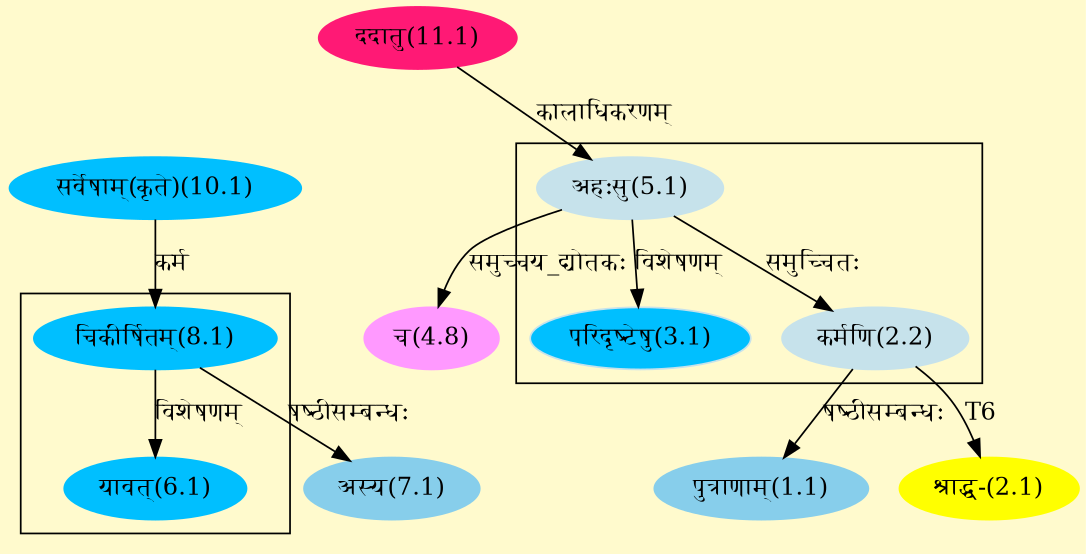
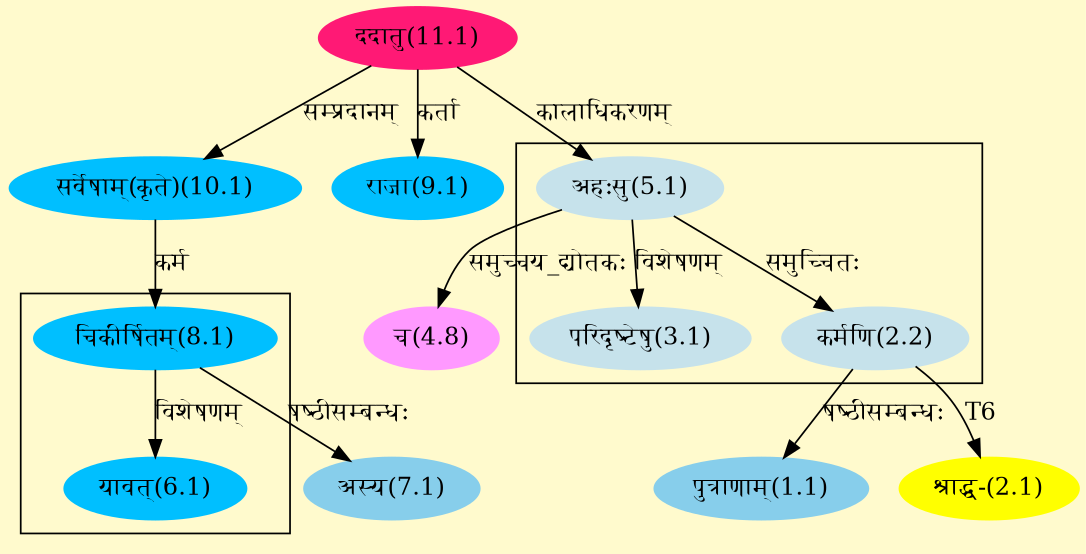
none -> (296, 108)
none -> (418, 188)
(640, 338) -> (640, 338)
